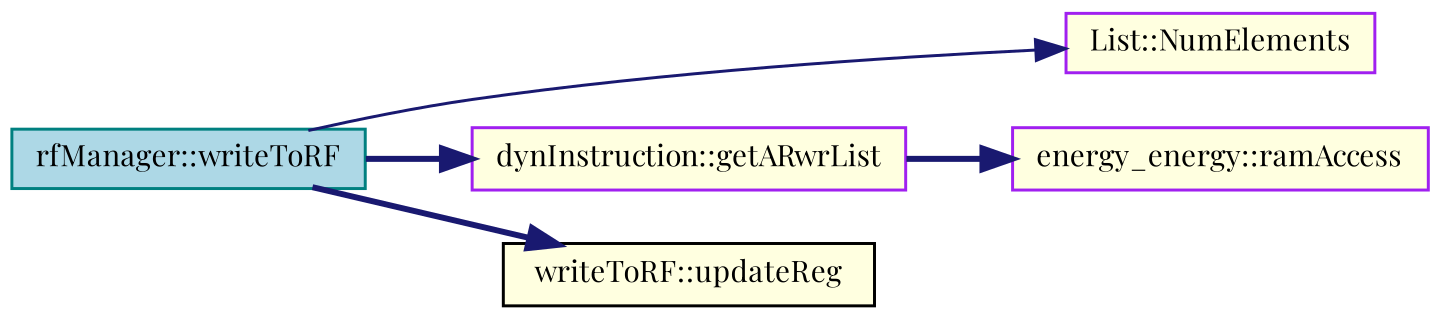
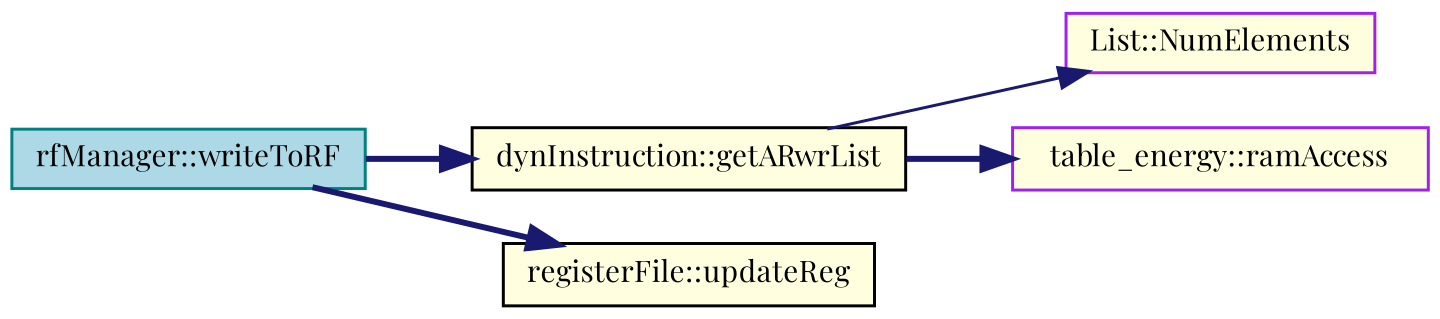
(670, 76) -> (943, 103)
(689, 159) -> (689, 159)
(1220, 159) -> (1220, 159)
(689, 275) -> (689, 275)
